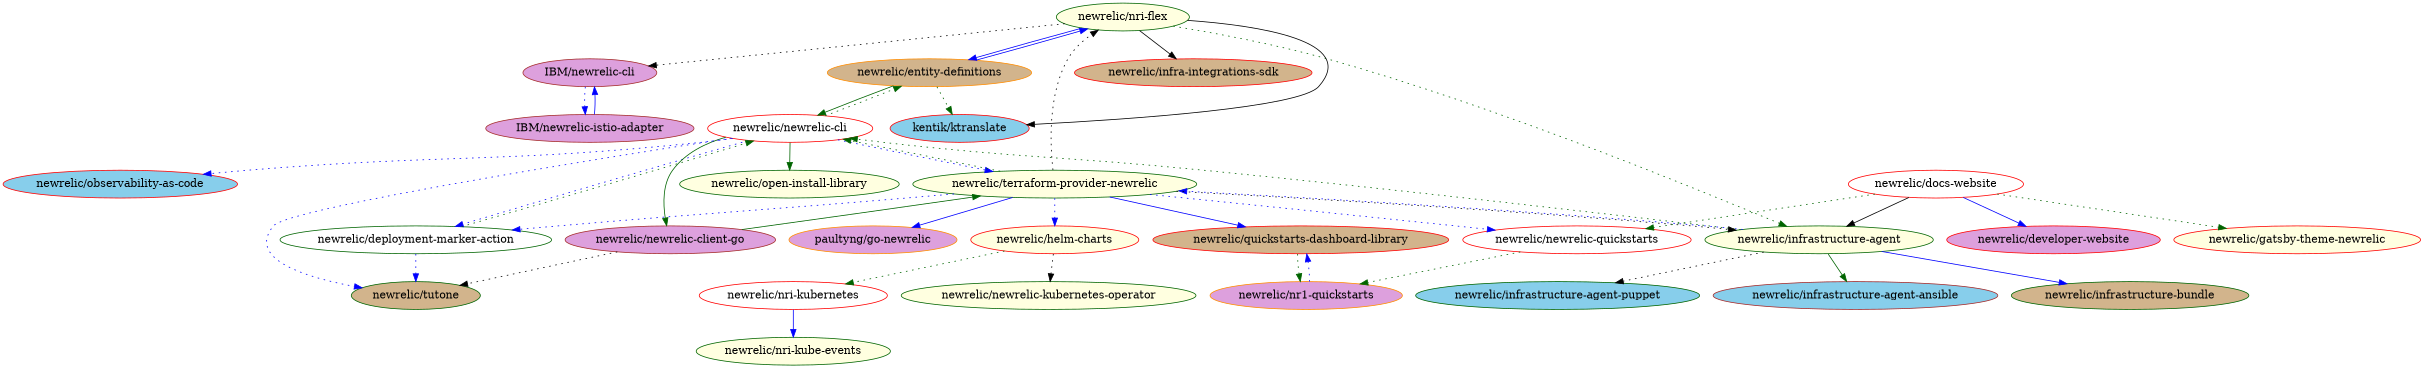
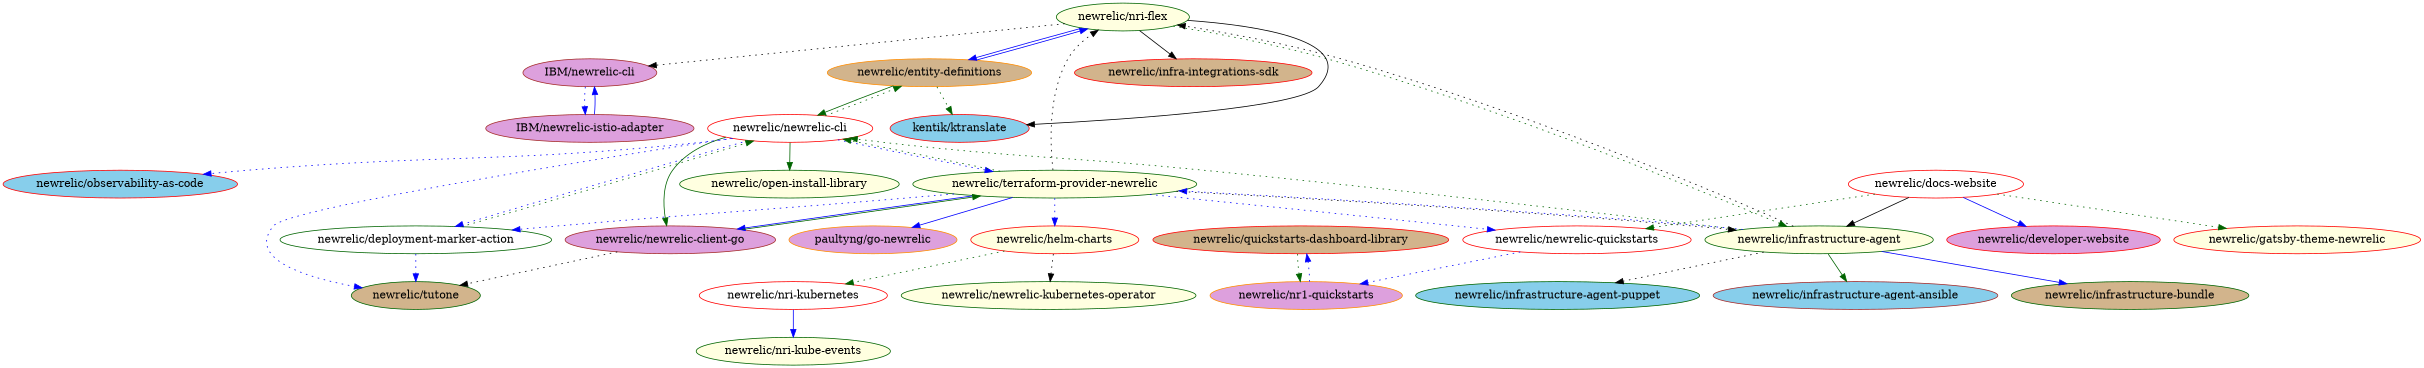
none -> (1540, 124)
(1174, 211) -> (860, 212)
(1444, 267) -> (1444, 267)
